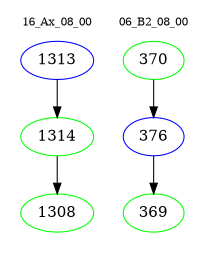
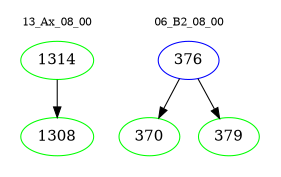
(57, 23) -> (57, 23)
(57, 60) -> none
(154, 93) -> (172, 94)
(154, 213) -> (229, 137)
